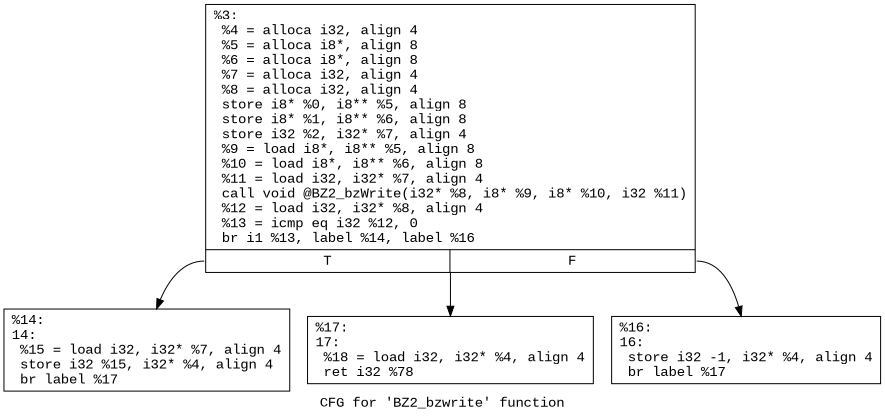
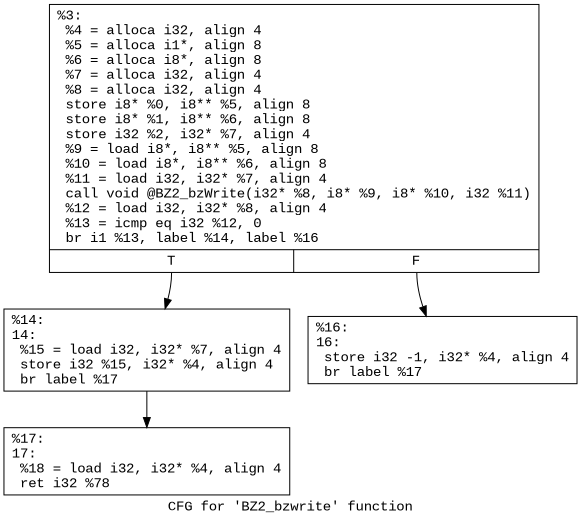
(316, 45) -> (160, 45)
(450, 289) -> (147, 404)
